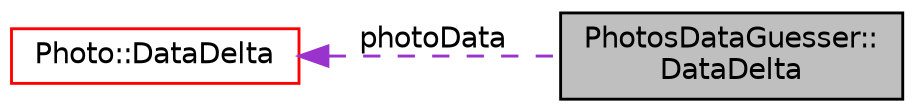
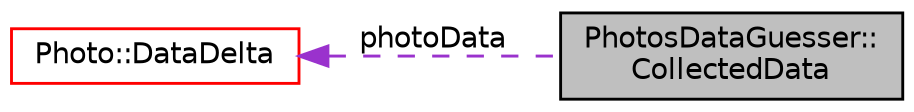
(732, 56) -> (732, 56)
